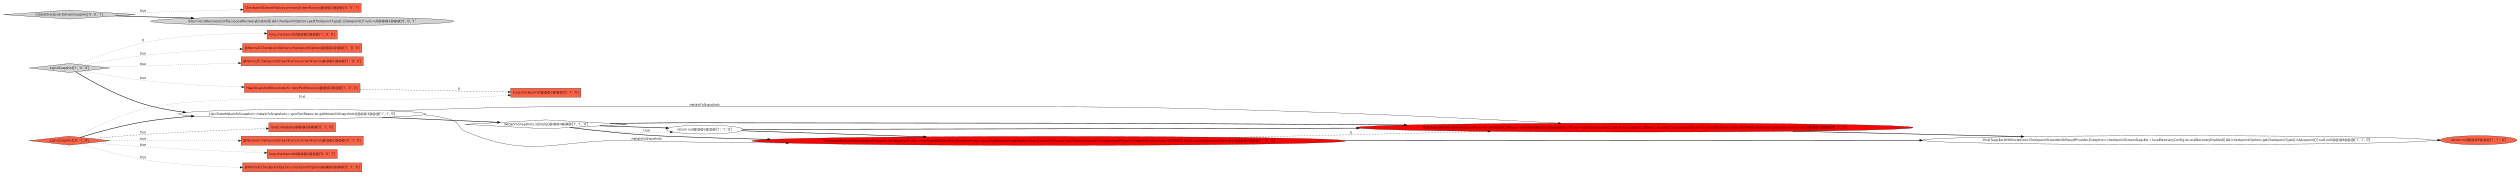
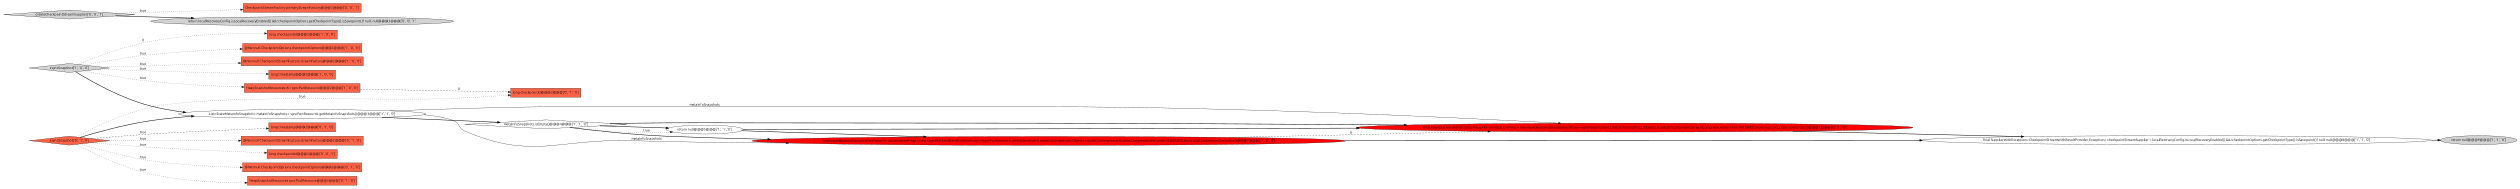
none -> (302, 75)
(2479, 140) -> (2479, 140)
none -> (302, 181)
